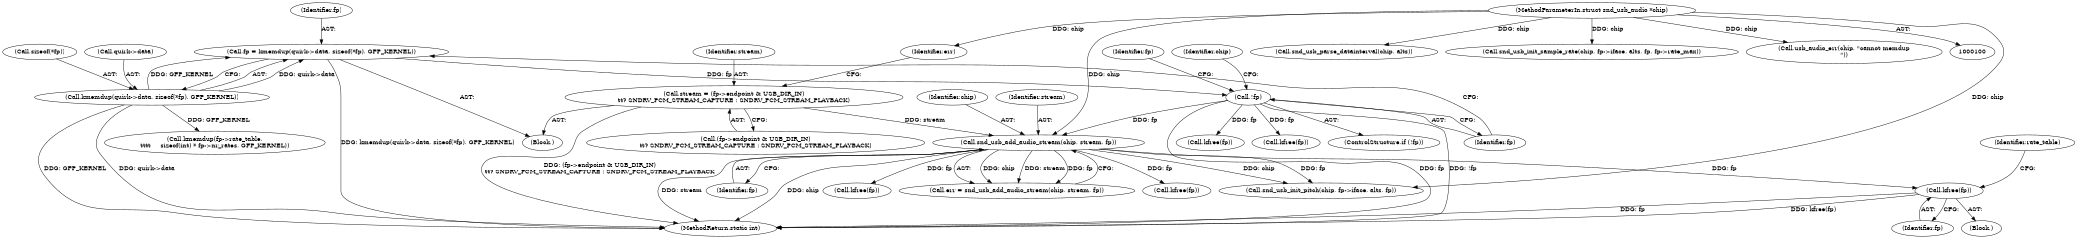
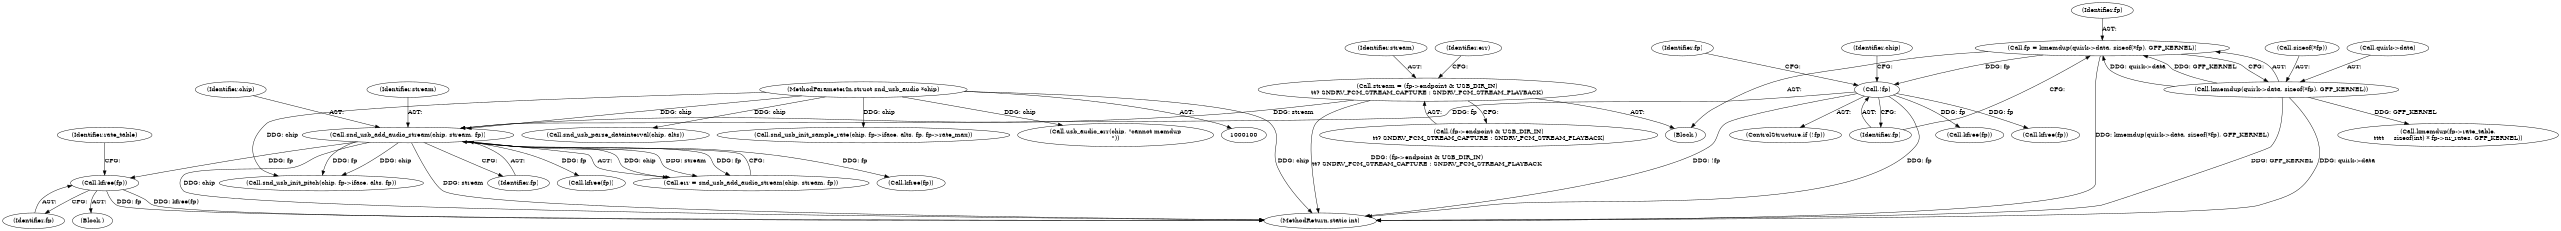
(1210, 17) -> (1168, 102)
